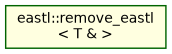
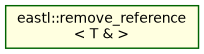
(86, 27) -> (102, 27)
